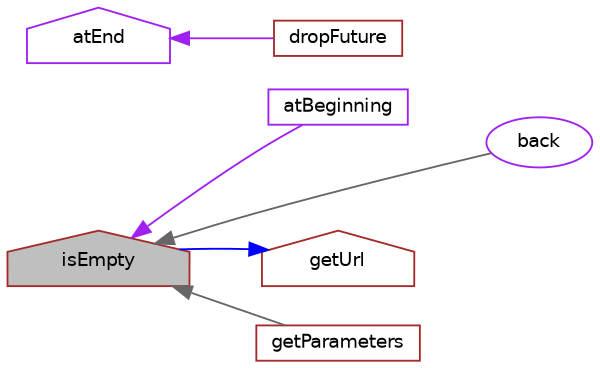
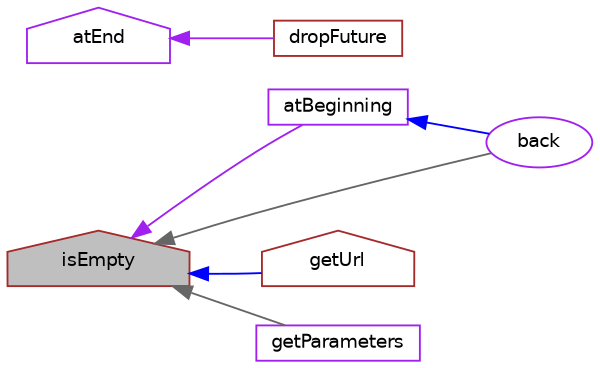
none -> (458, 128)
(214, 249) -> (235, 274)
(338, 343) -> (338, 343)
